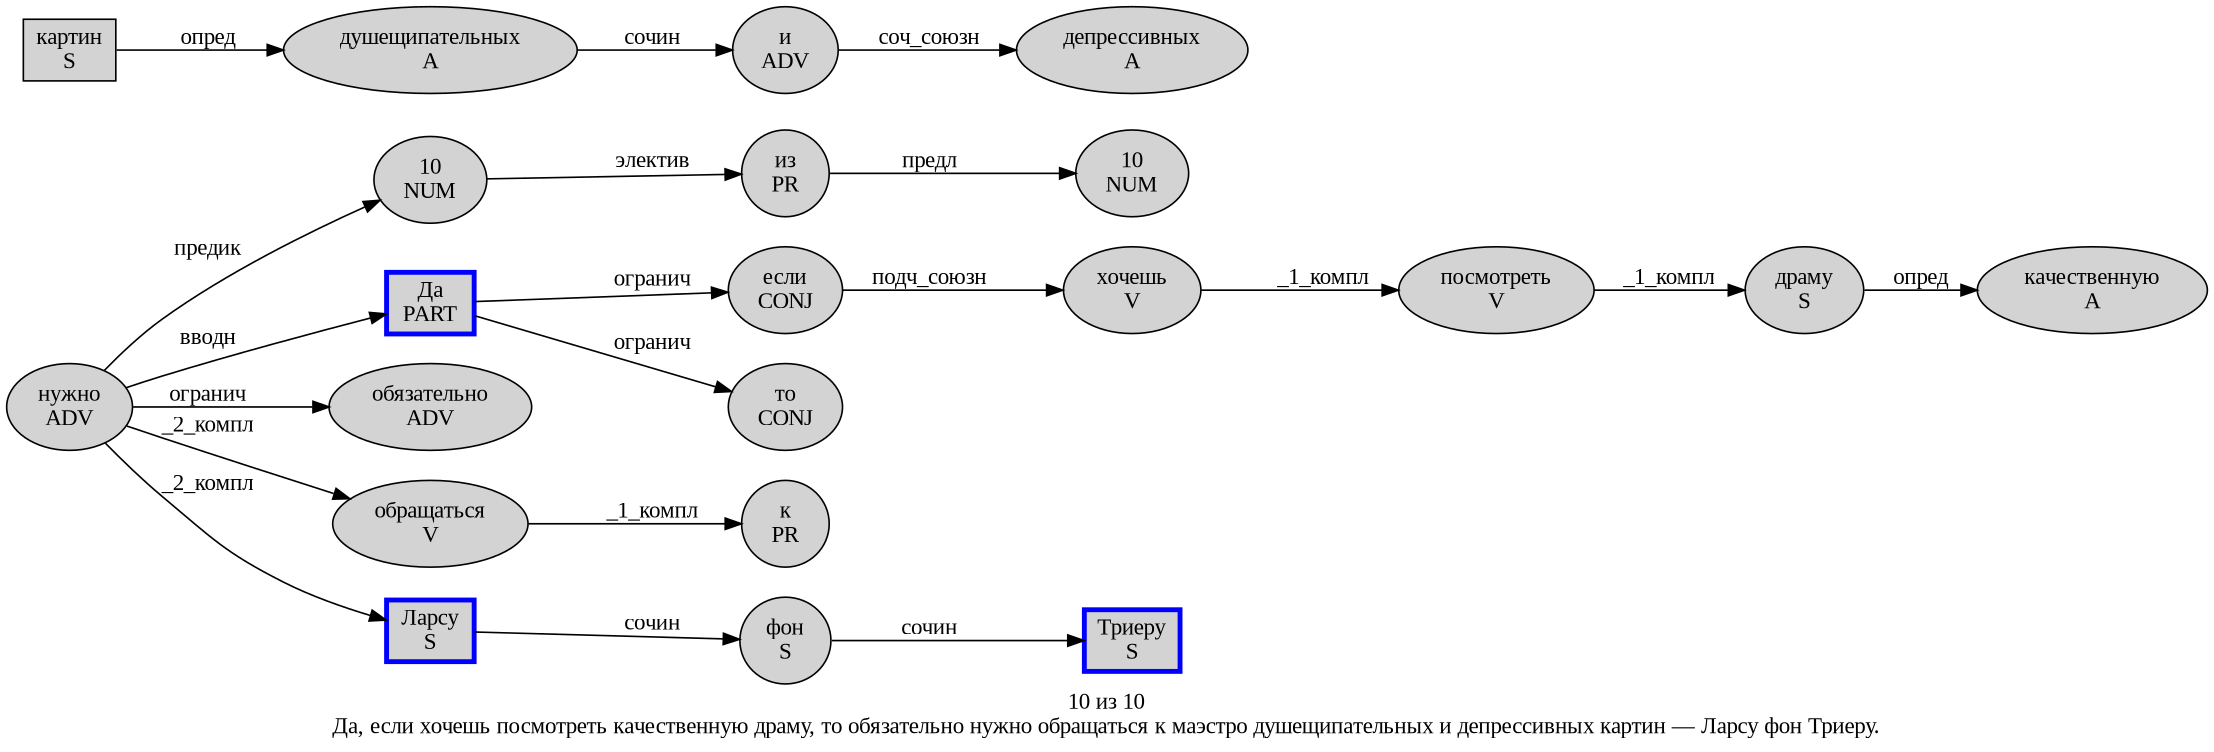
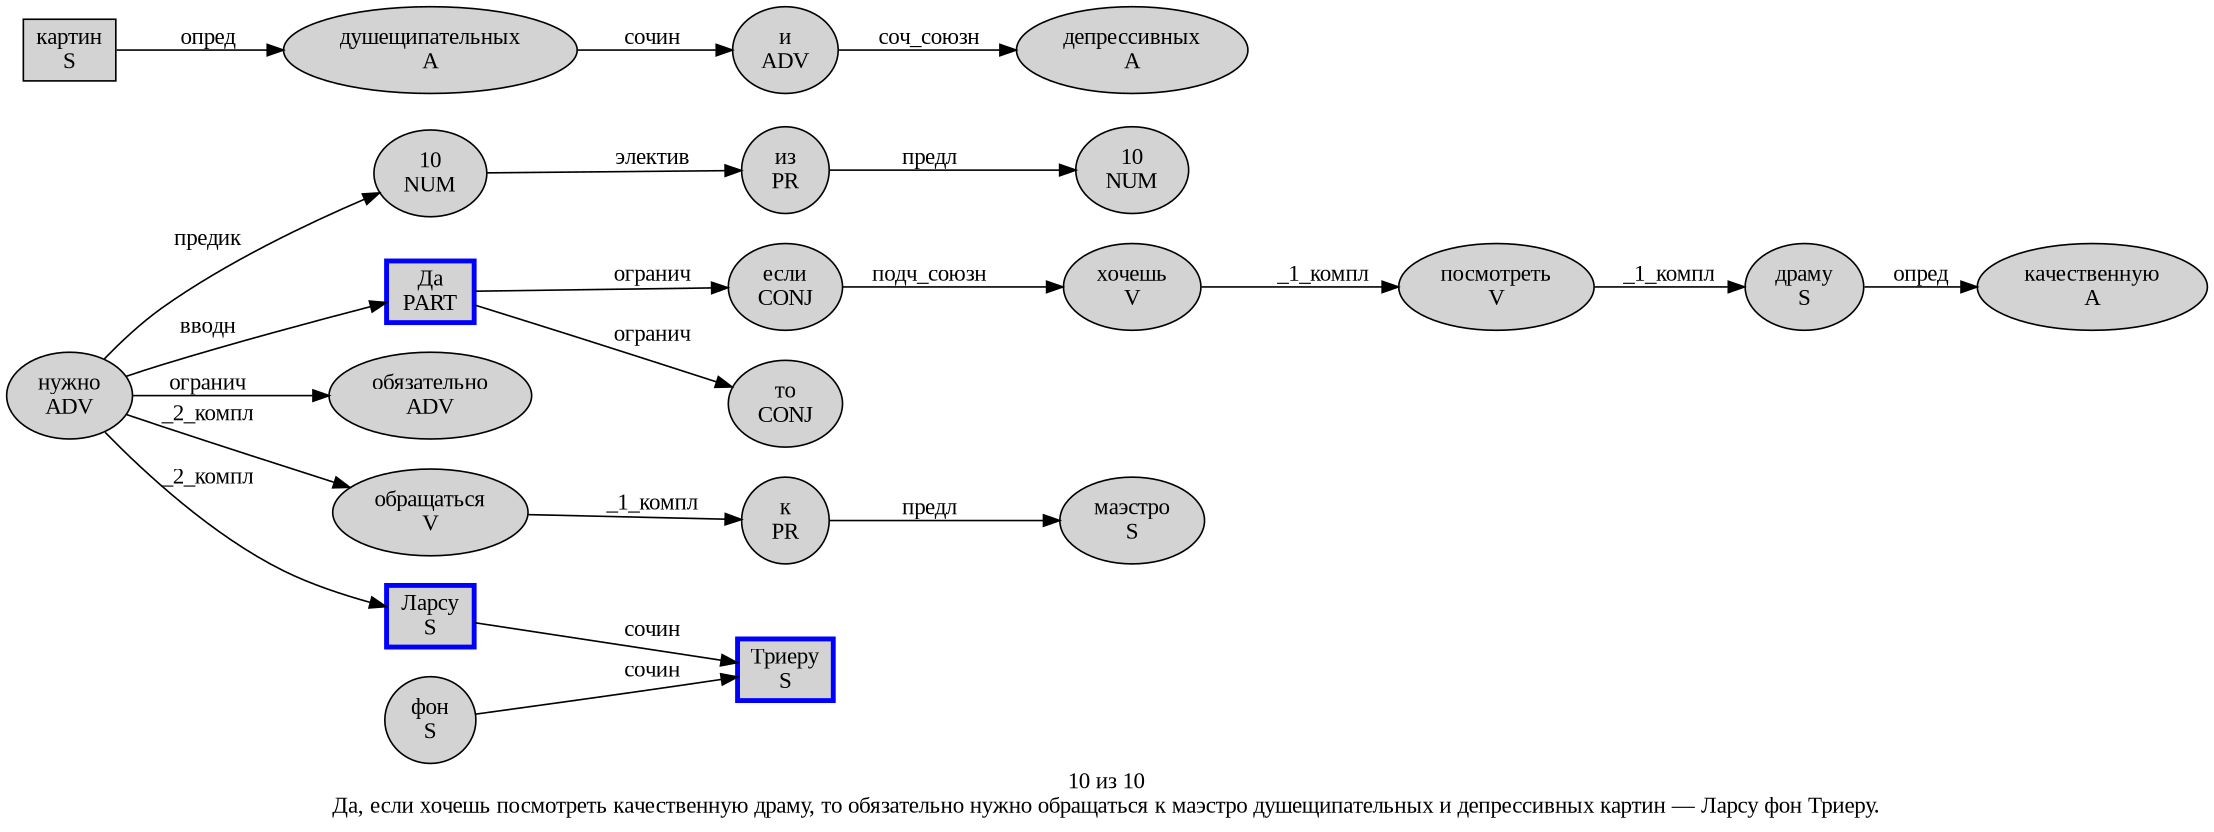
none -> (1132, 521)
(599, 635) -> (598, 641)
